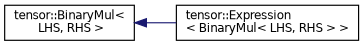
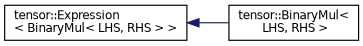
(161, 23) -> (214, 23)
